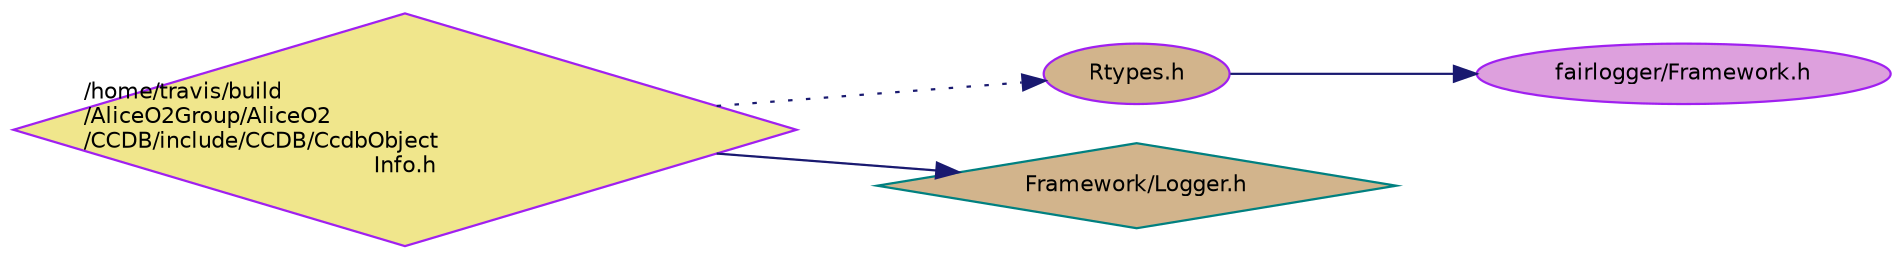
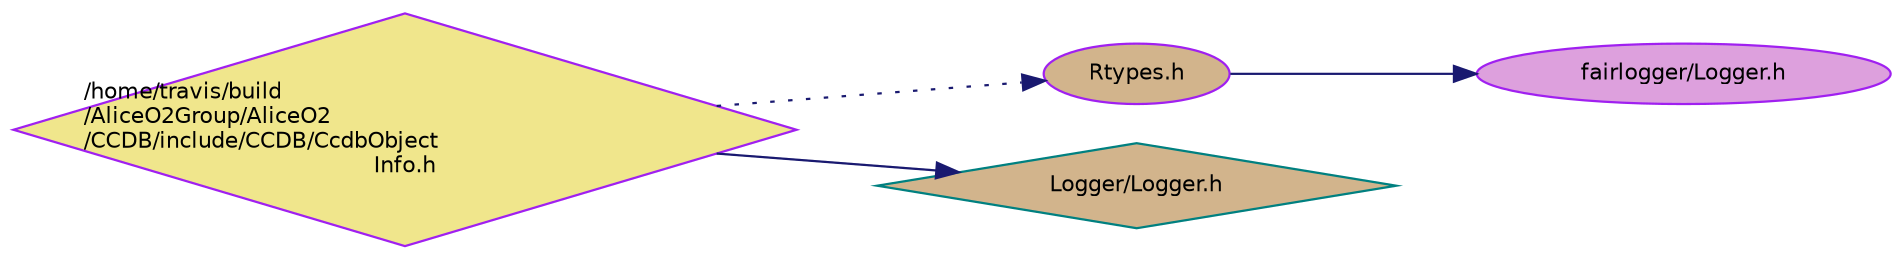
(1684, 74) -> (1684, 74)
(1137, 186) -> (1137, 186)
